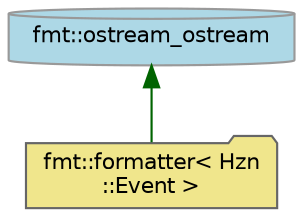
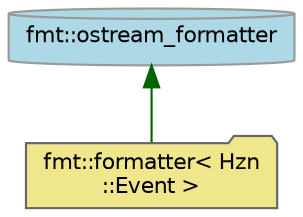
(152, 37) -> (152, 37)
